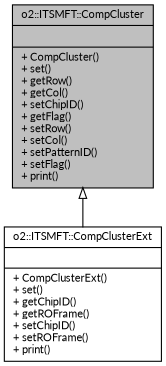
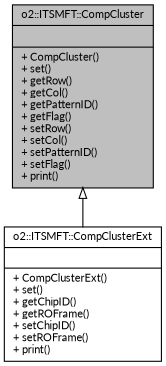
(53, 105) -> (60, 105)
